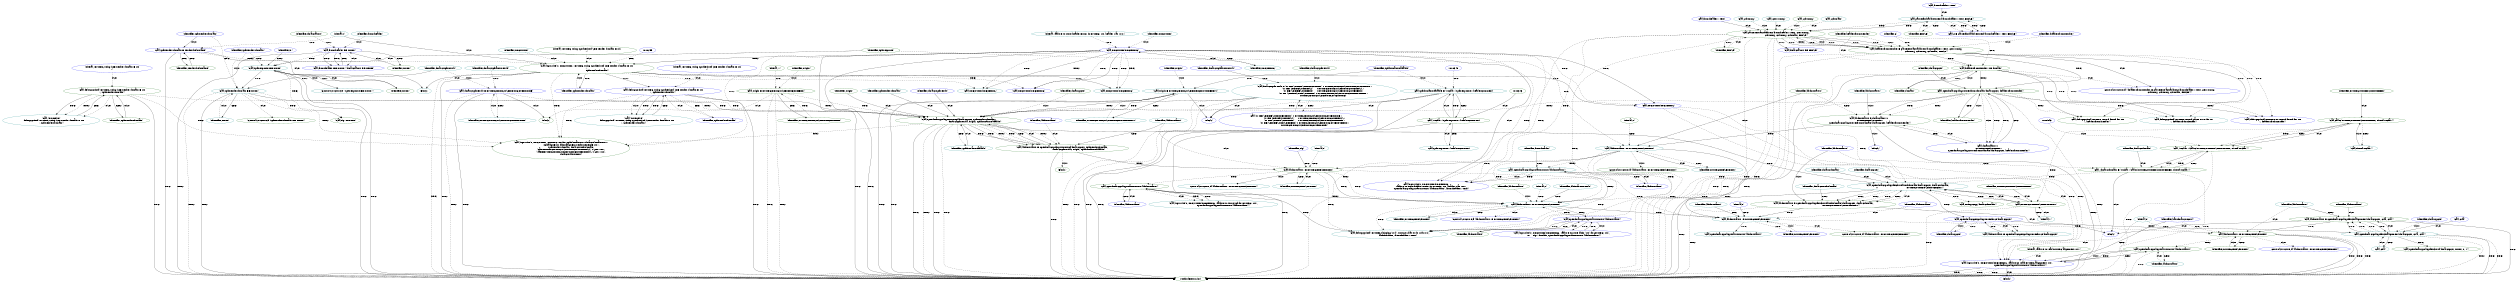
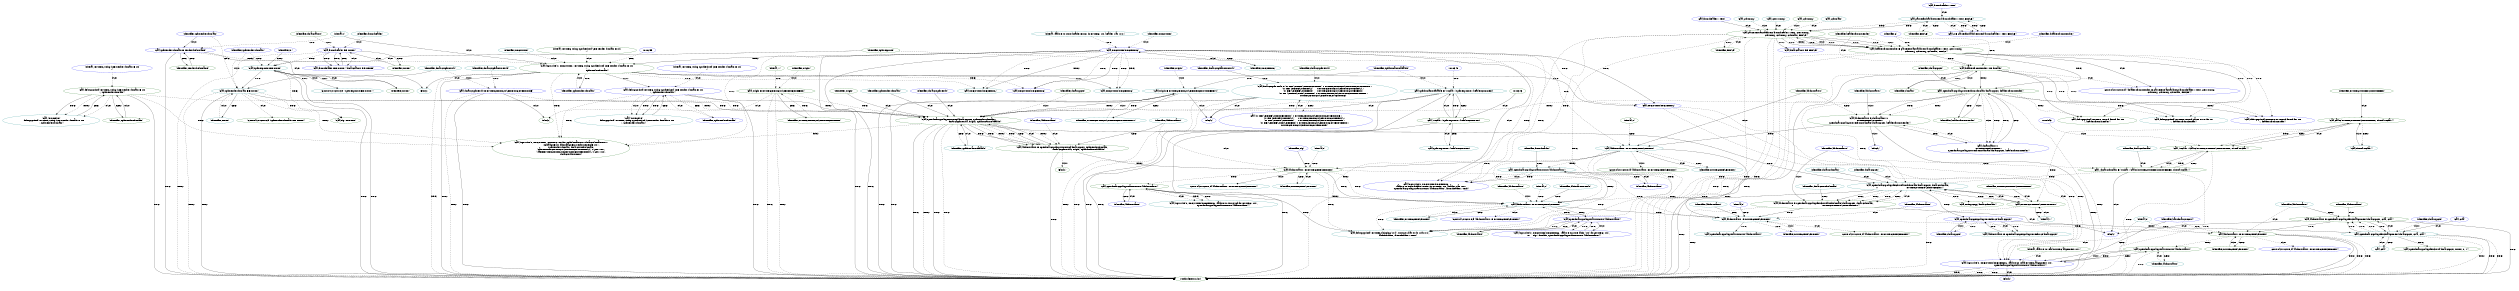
(497, 120) -> none
(184, 272) -> (184, 272)
